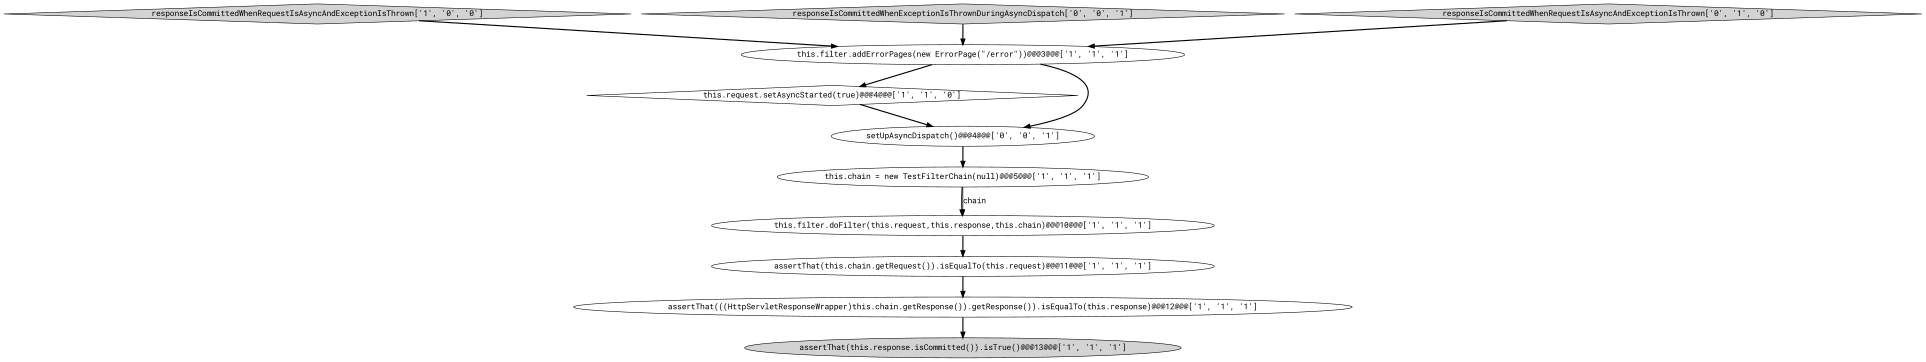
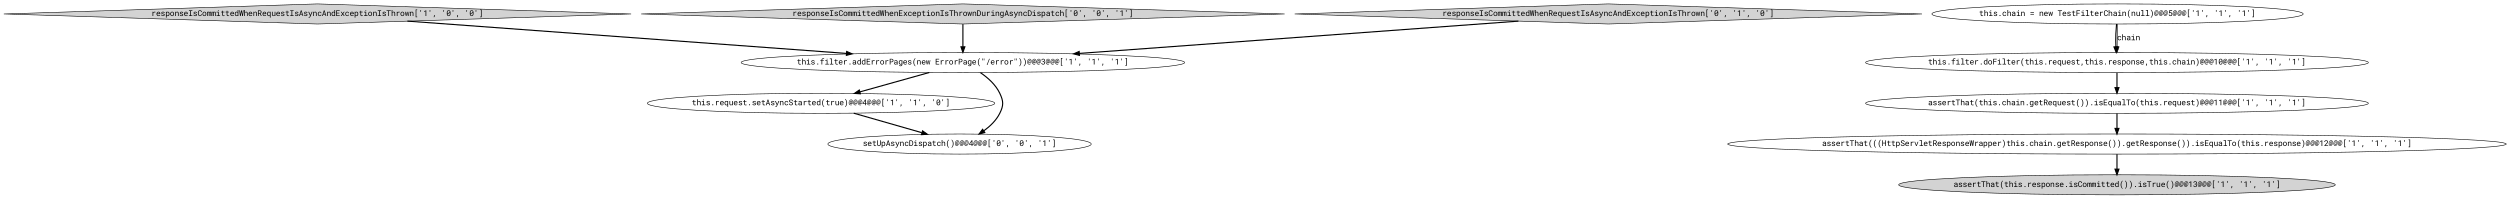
(832, 95) -> (821, 103)
(963, 154) -> none
